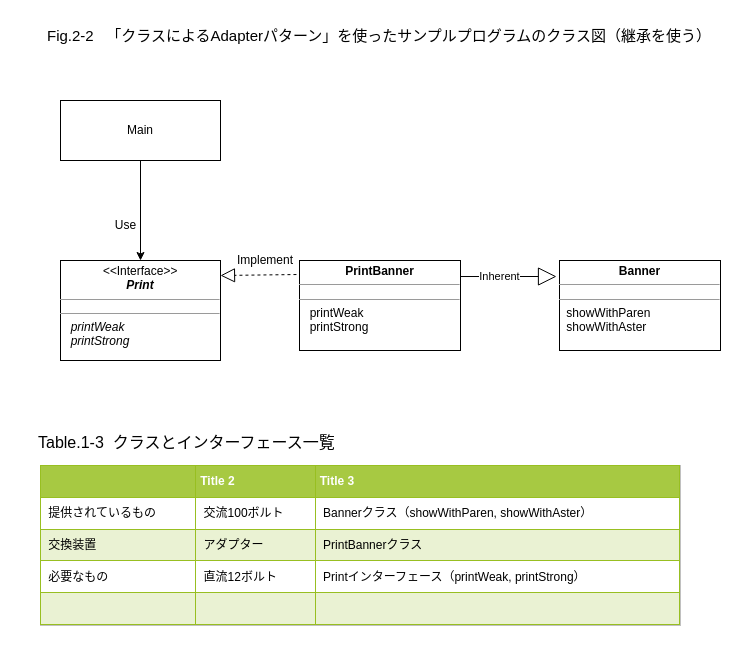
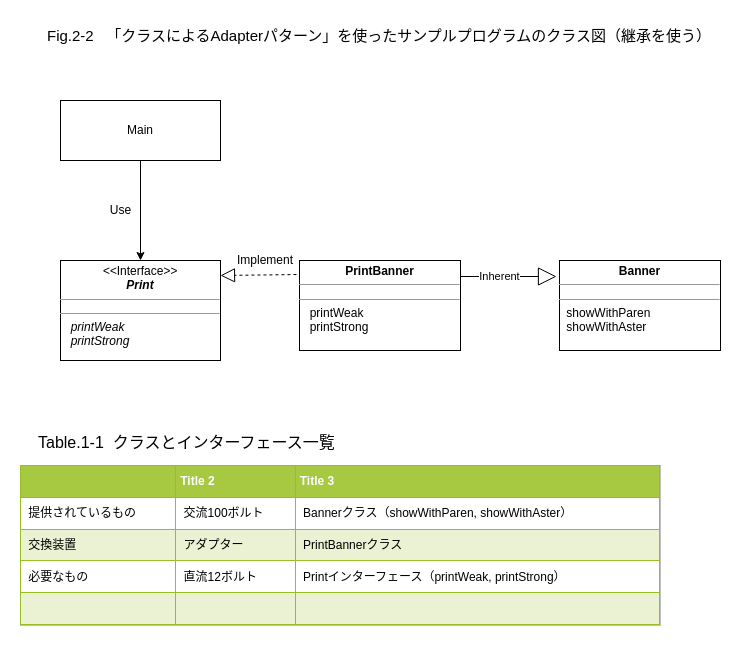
(126, 226) -> (121, 211)
(139, 441) -> (139, 441)
(361, 546) -> (341, 546)
